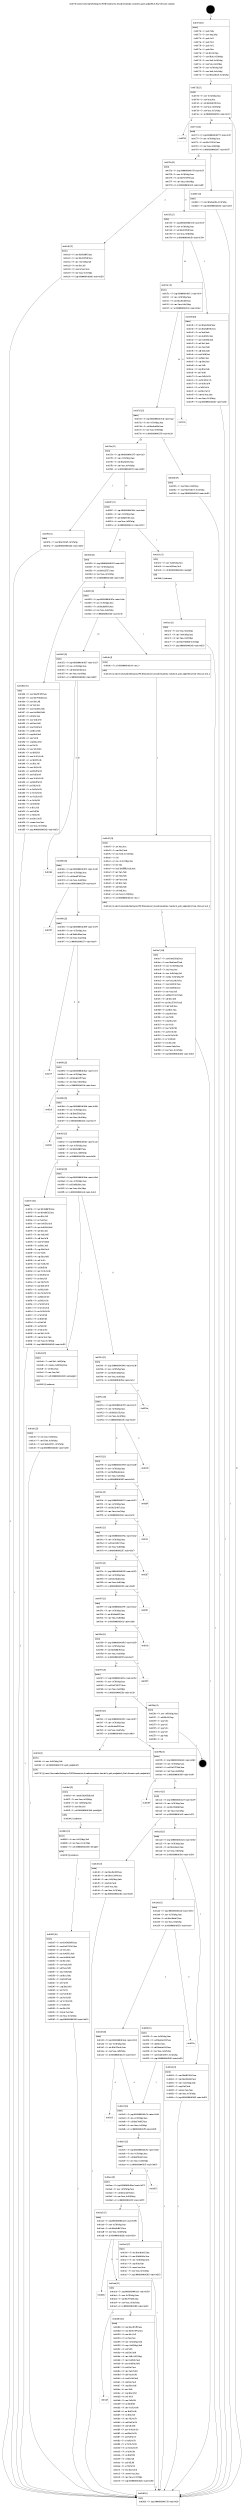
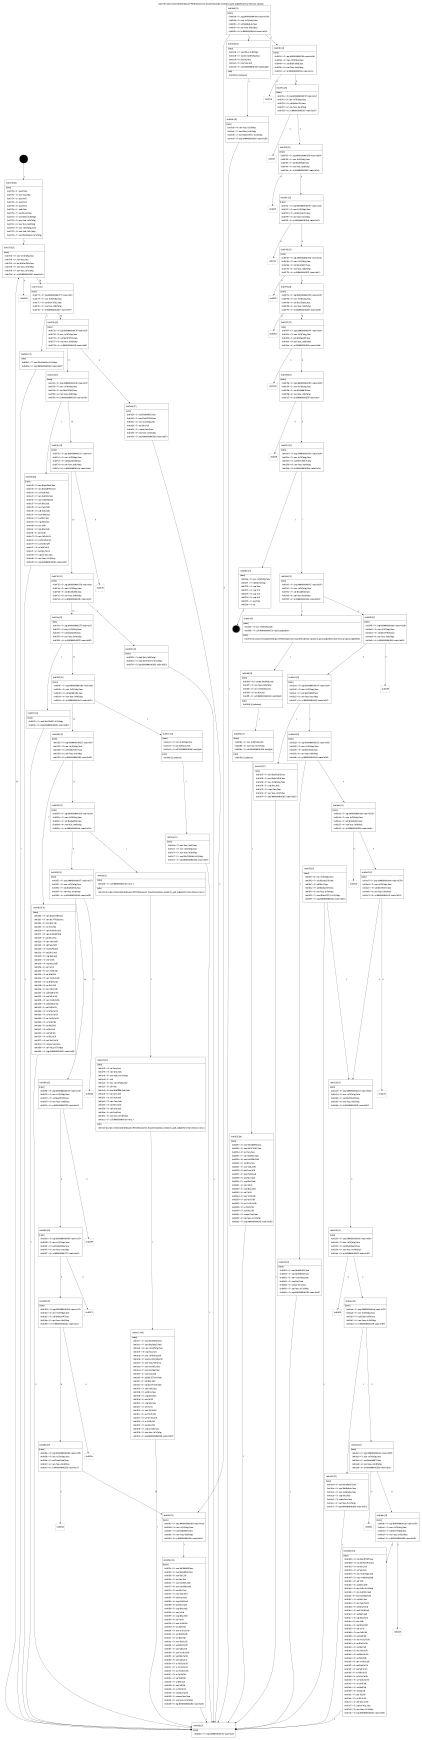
(77, 1162) -> (223, 776)
